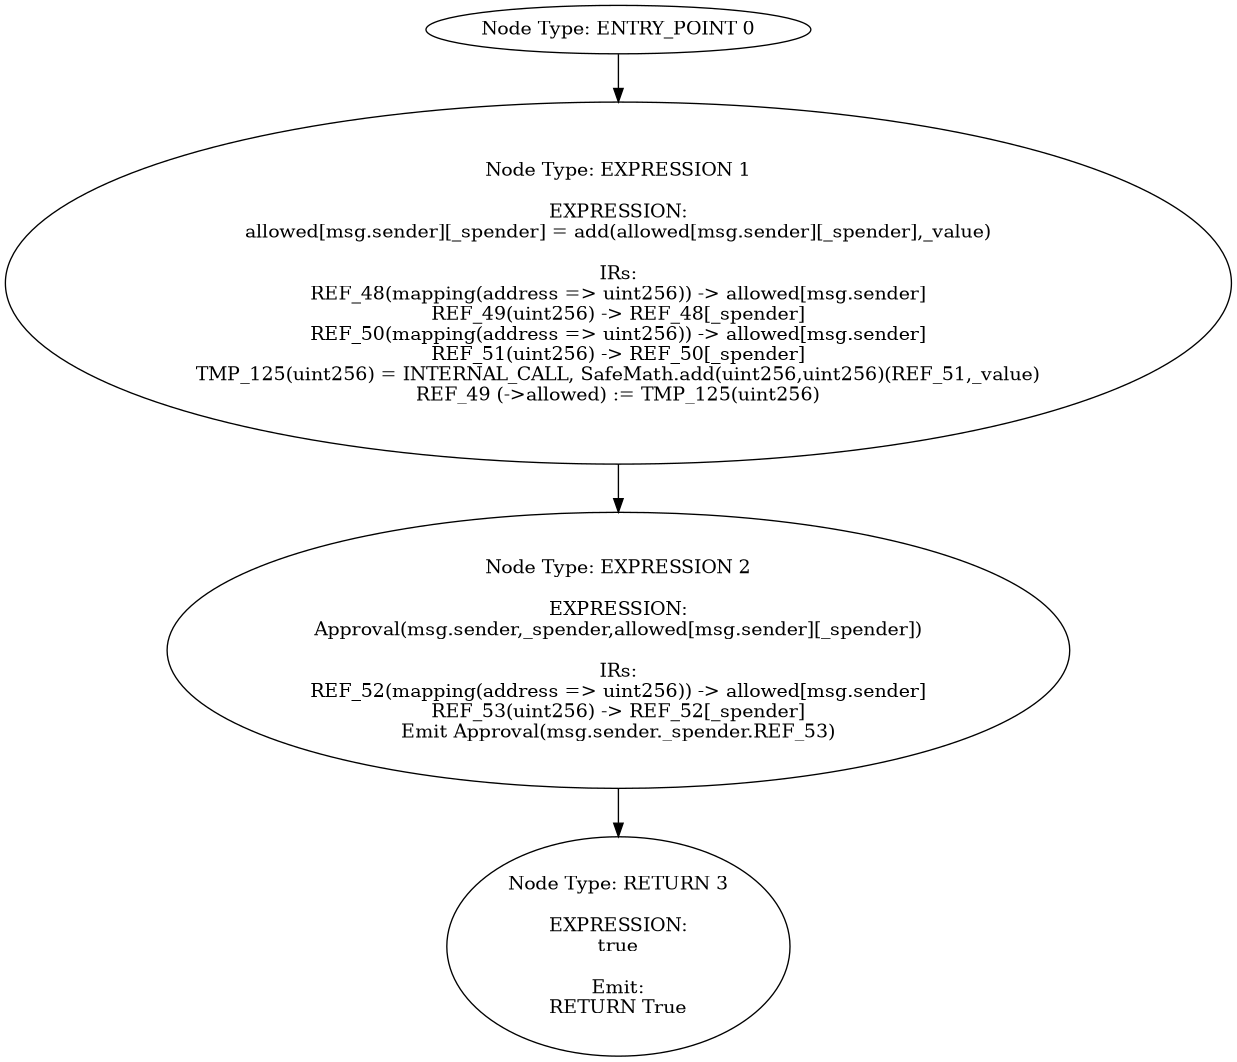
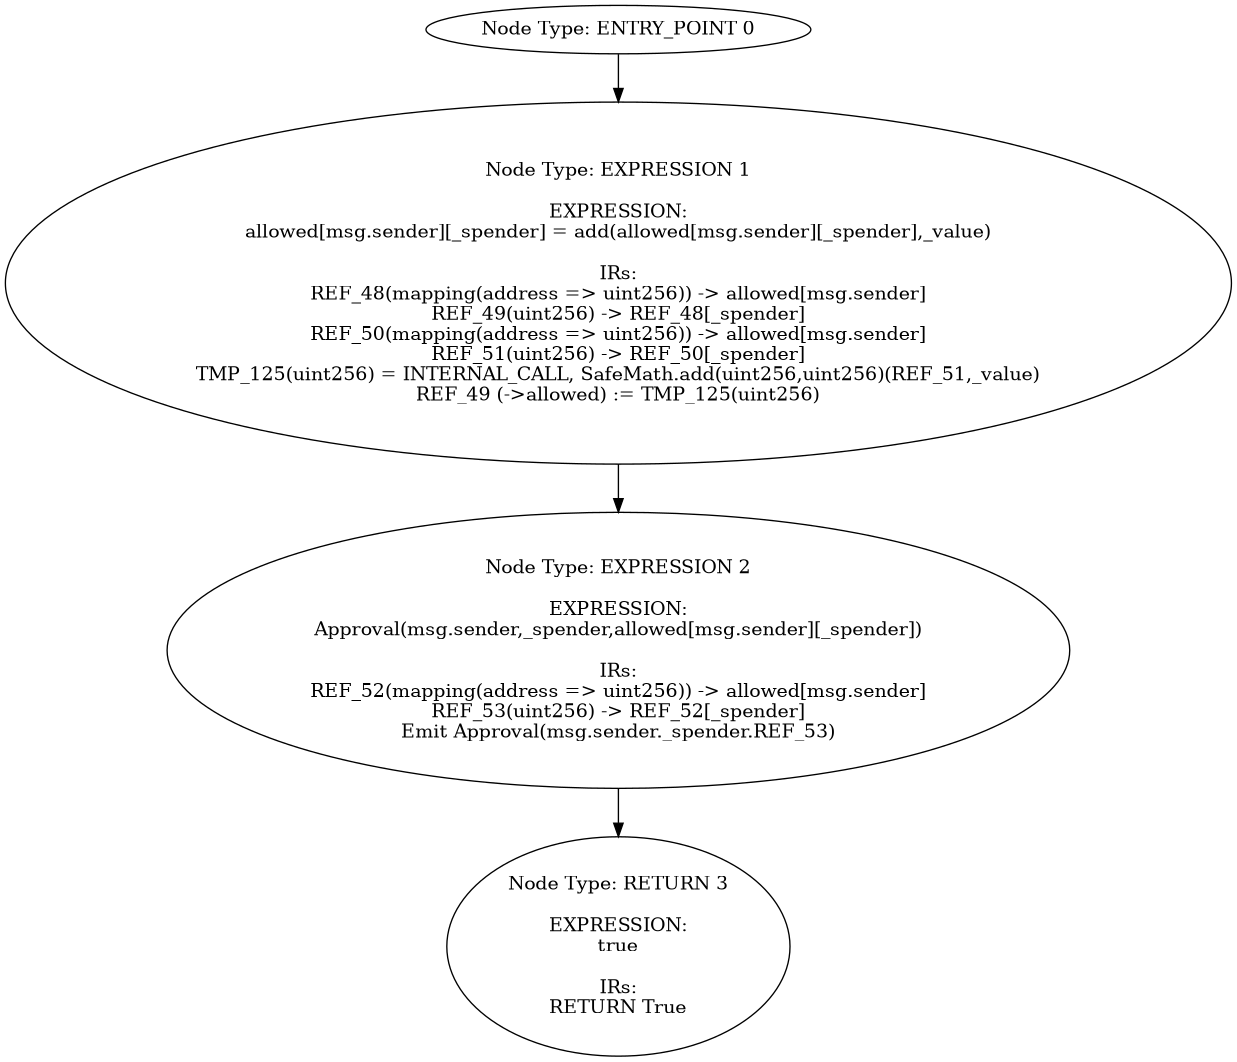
(618, 946) -> (618, 946)
